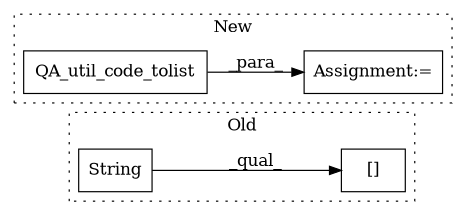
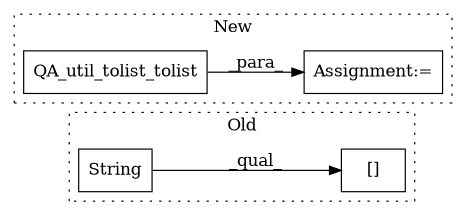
(115, 72) -> (115, 72)
